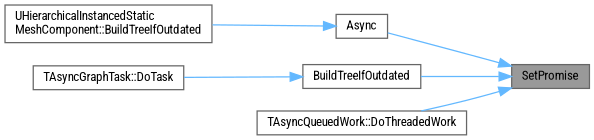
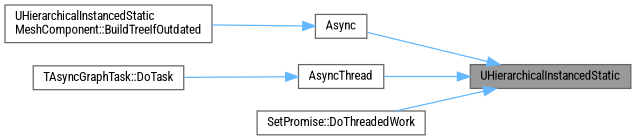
(362, 77) -> (341, 77)
(551, 77) -> (551, 77)
(362, 123) -> (341, 123)
